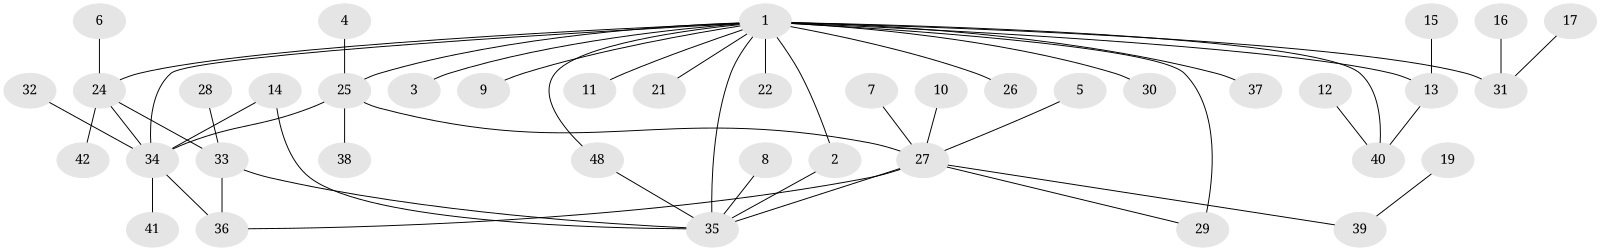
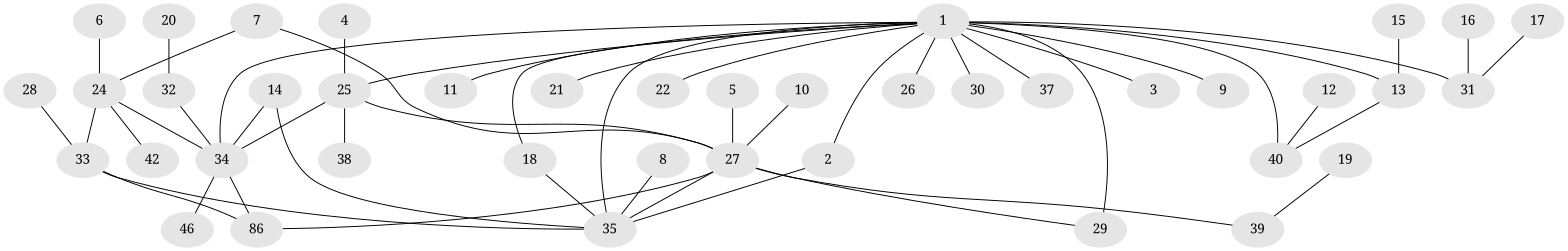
none -> (169, 21)
(428, 41) -> (177, 55)
(598, 160) -> (530, 160)
(153, 230) -> (187, 230)
(222, 230) -> (257, 230)
